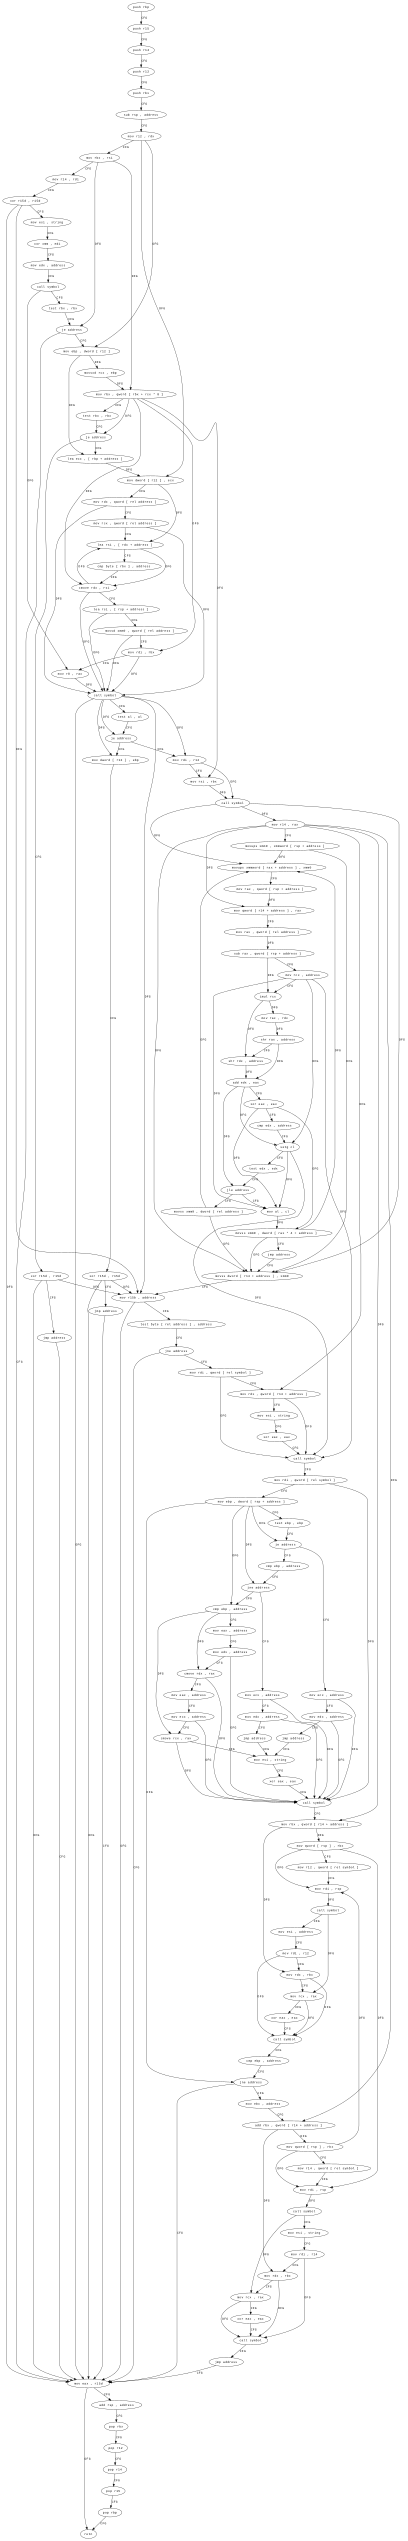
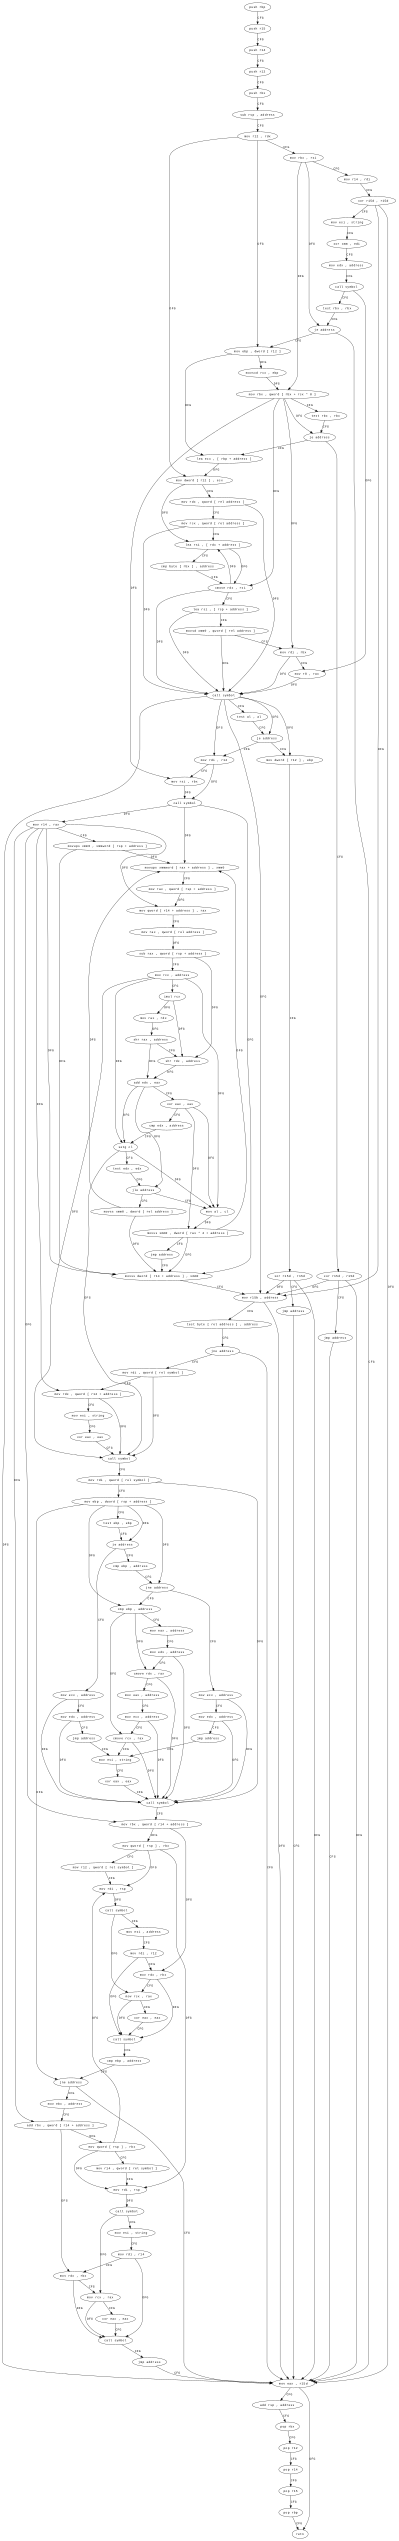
(268, 974) -> (212, 1006)
